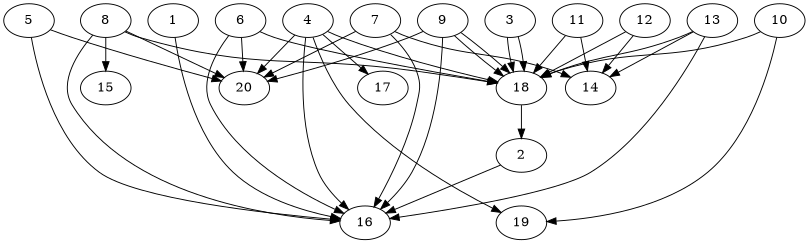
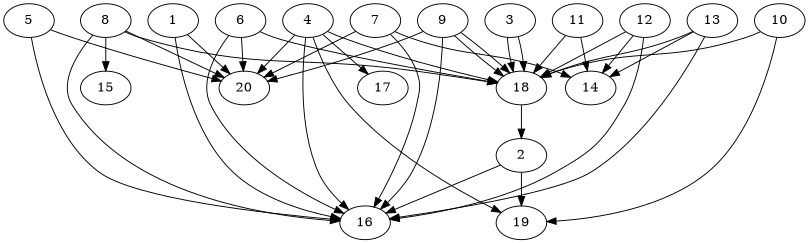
none -> (199, 45)
none -> (558, 171)
none -> (521, 182)
